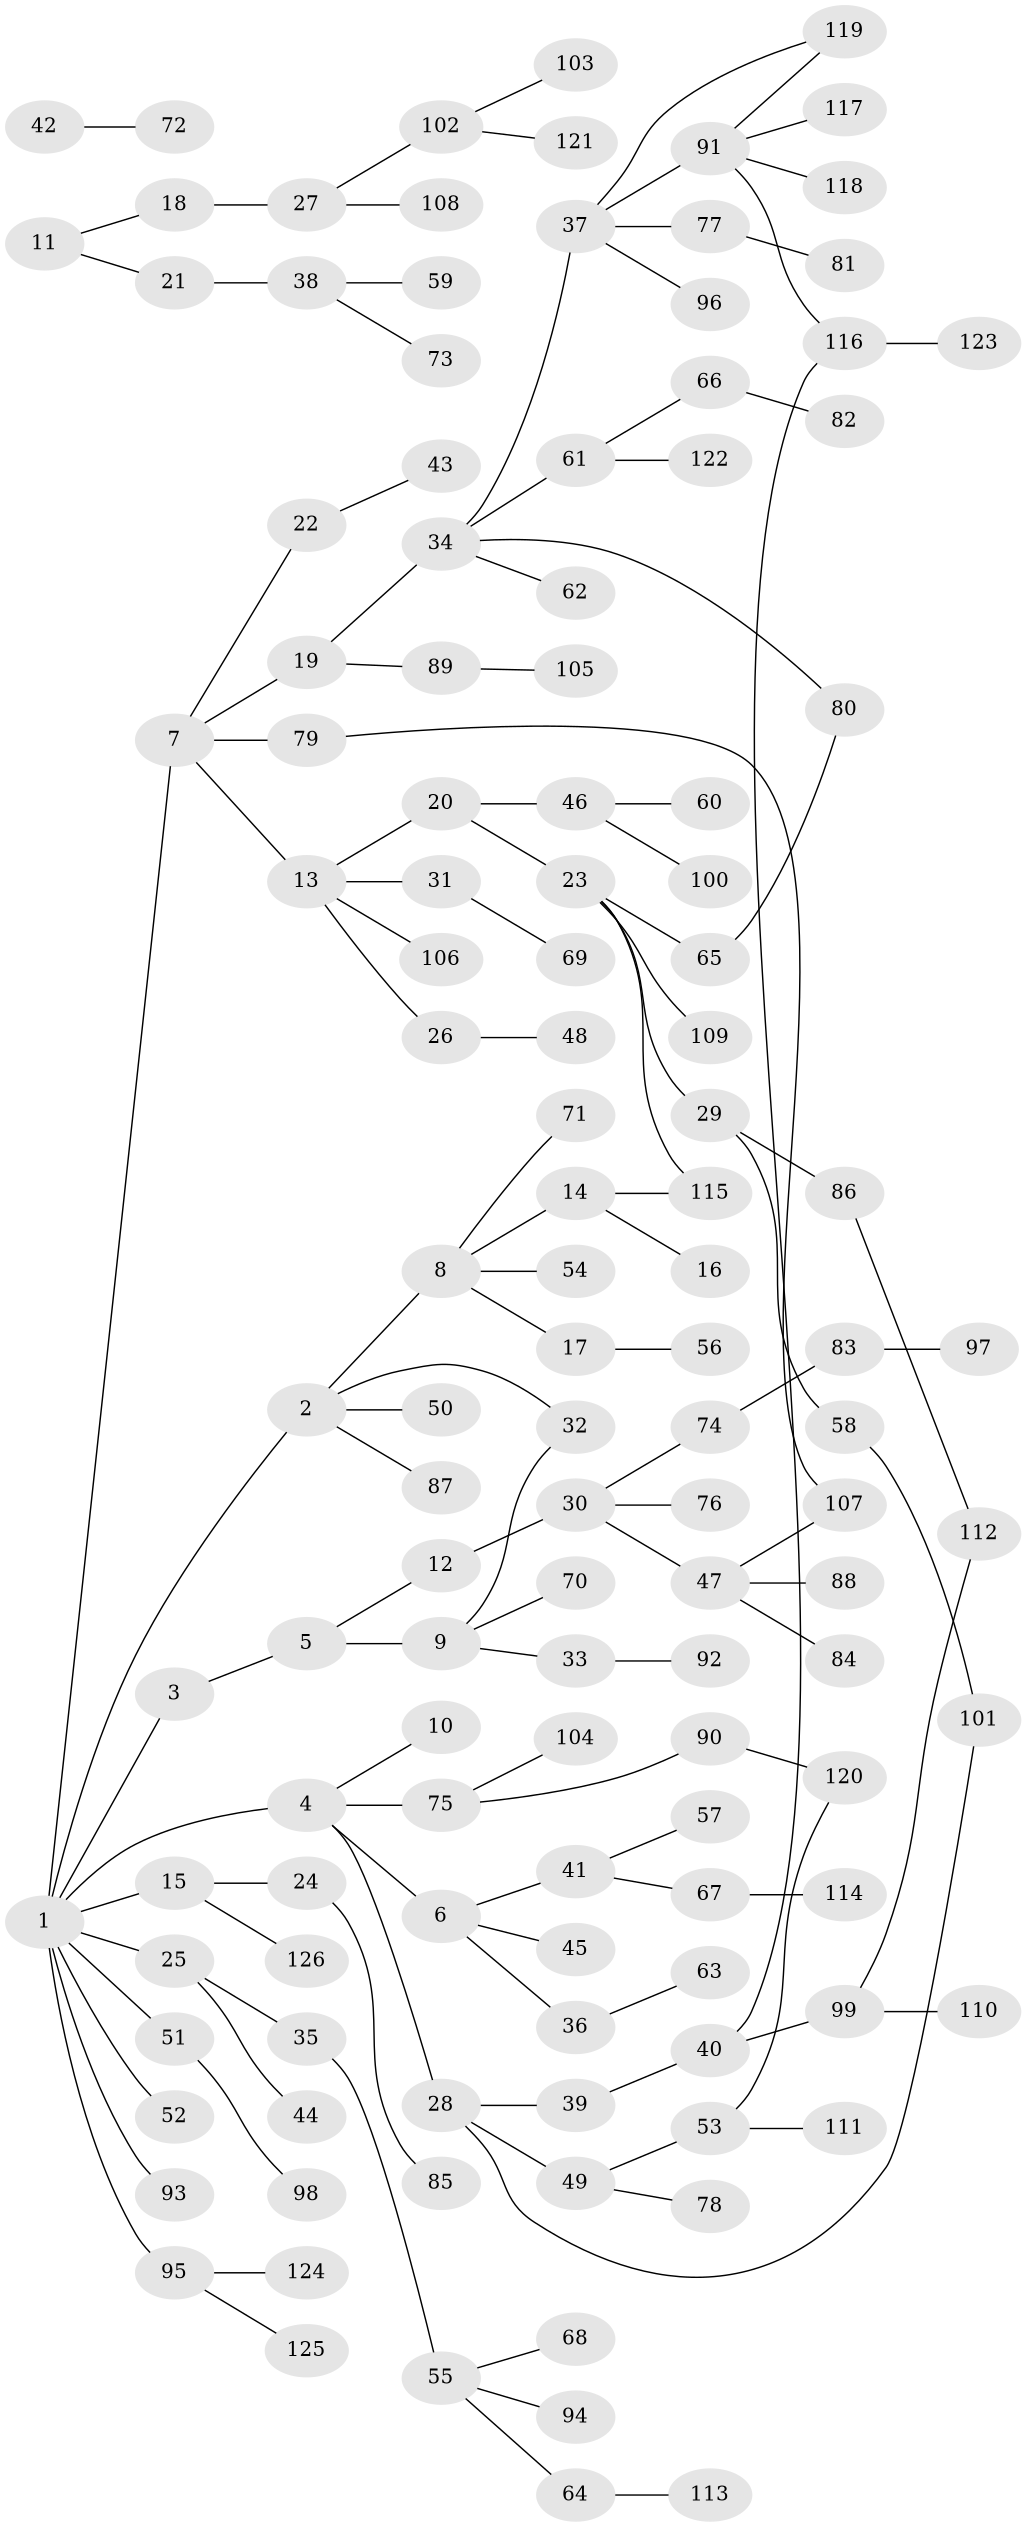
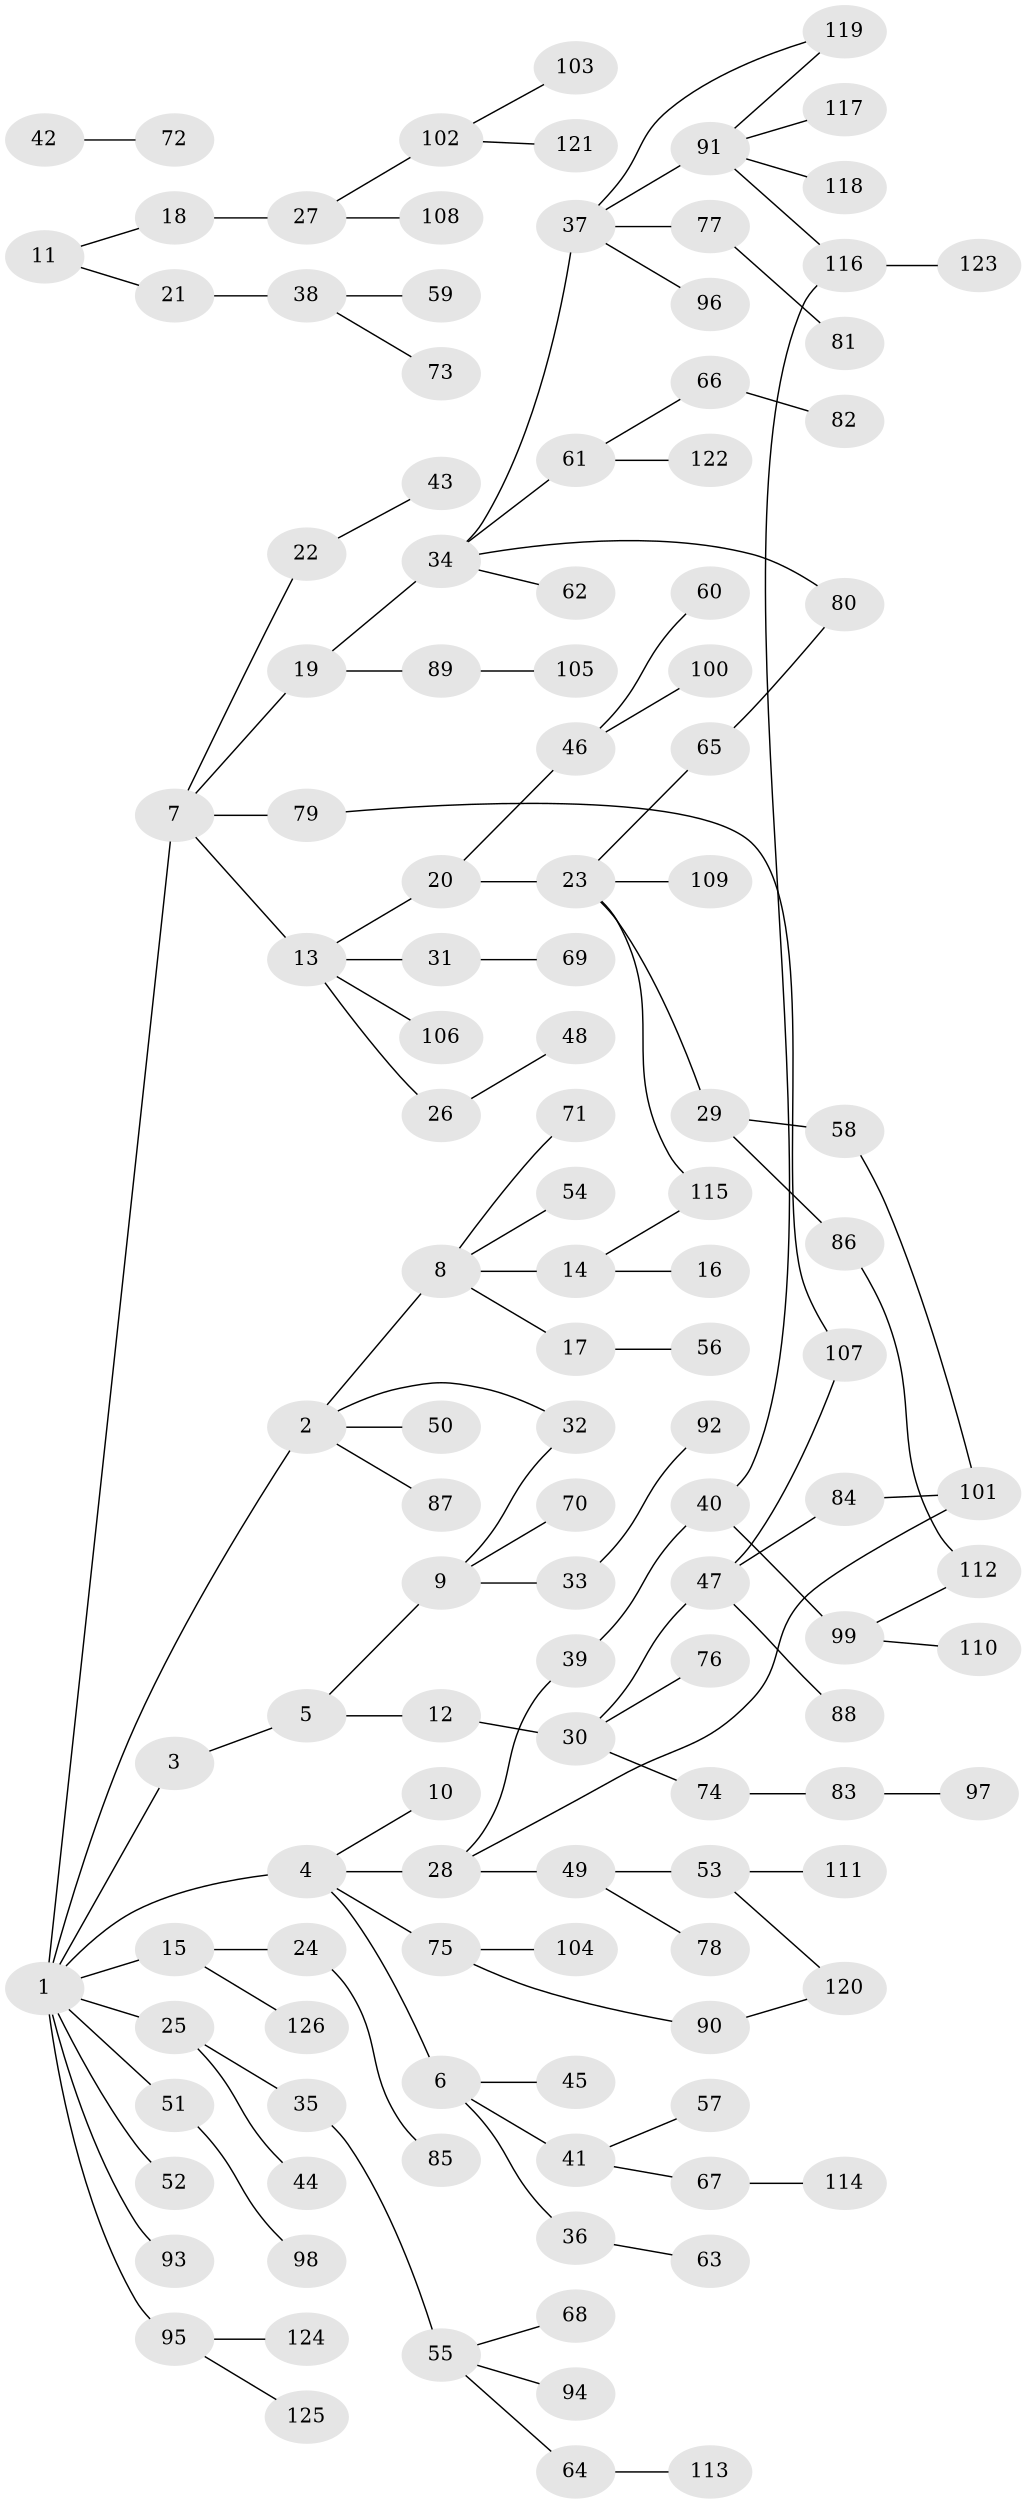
none -> (911, 1496)
